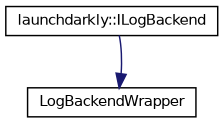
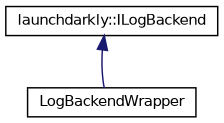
(121, 55) -> (102, 69)
